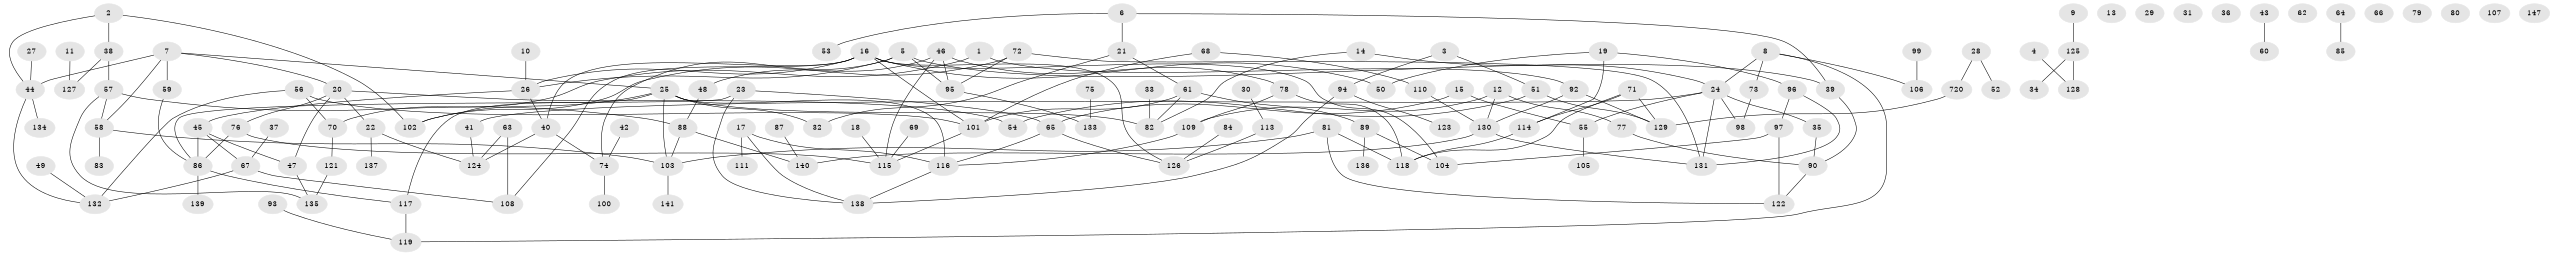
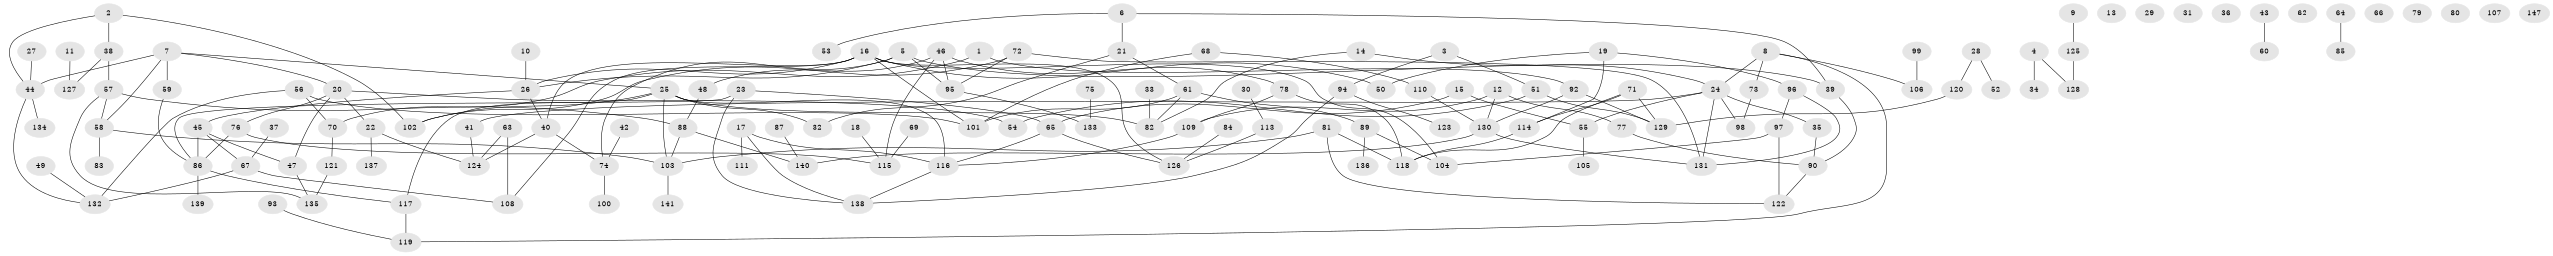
(2051, 73) -> (2034, 71)
(1957, 90) -> (1957, 90)
(936, 144) -> none
